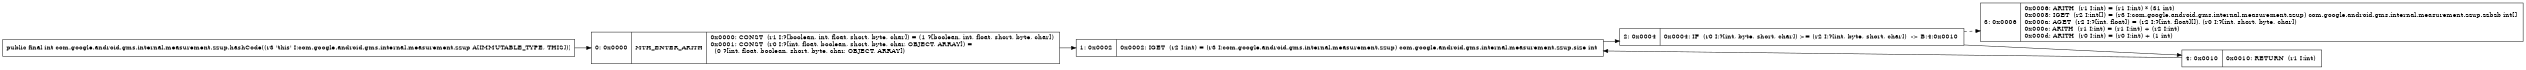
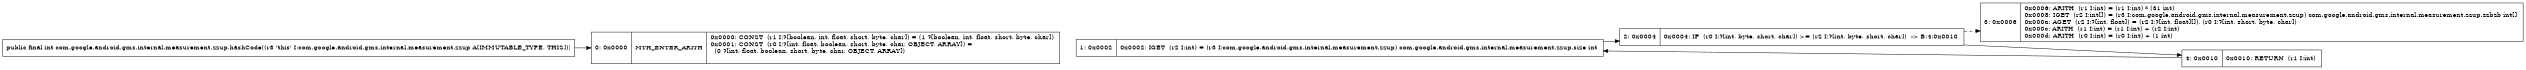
(1066, 48) -> none
